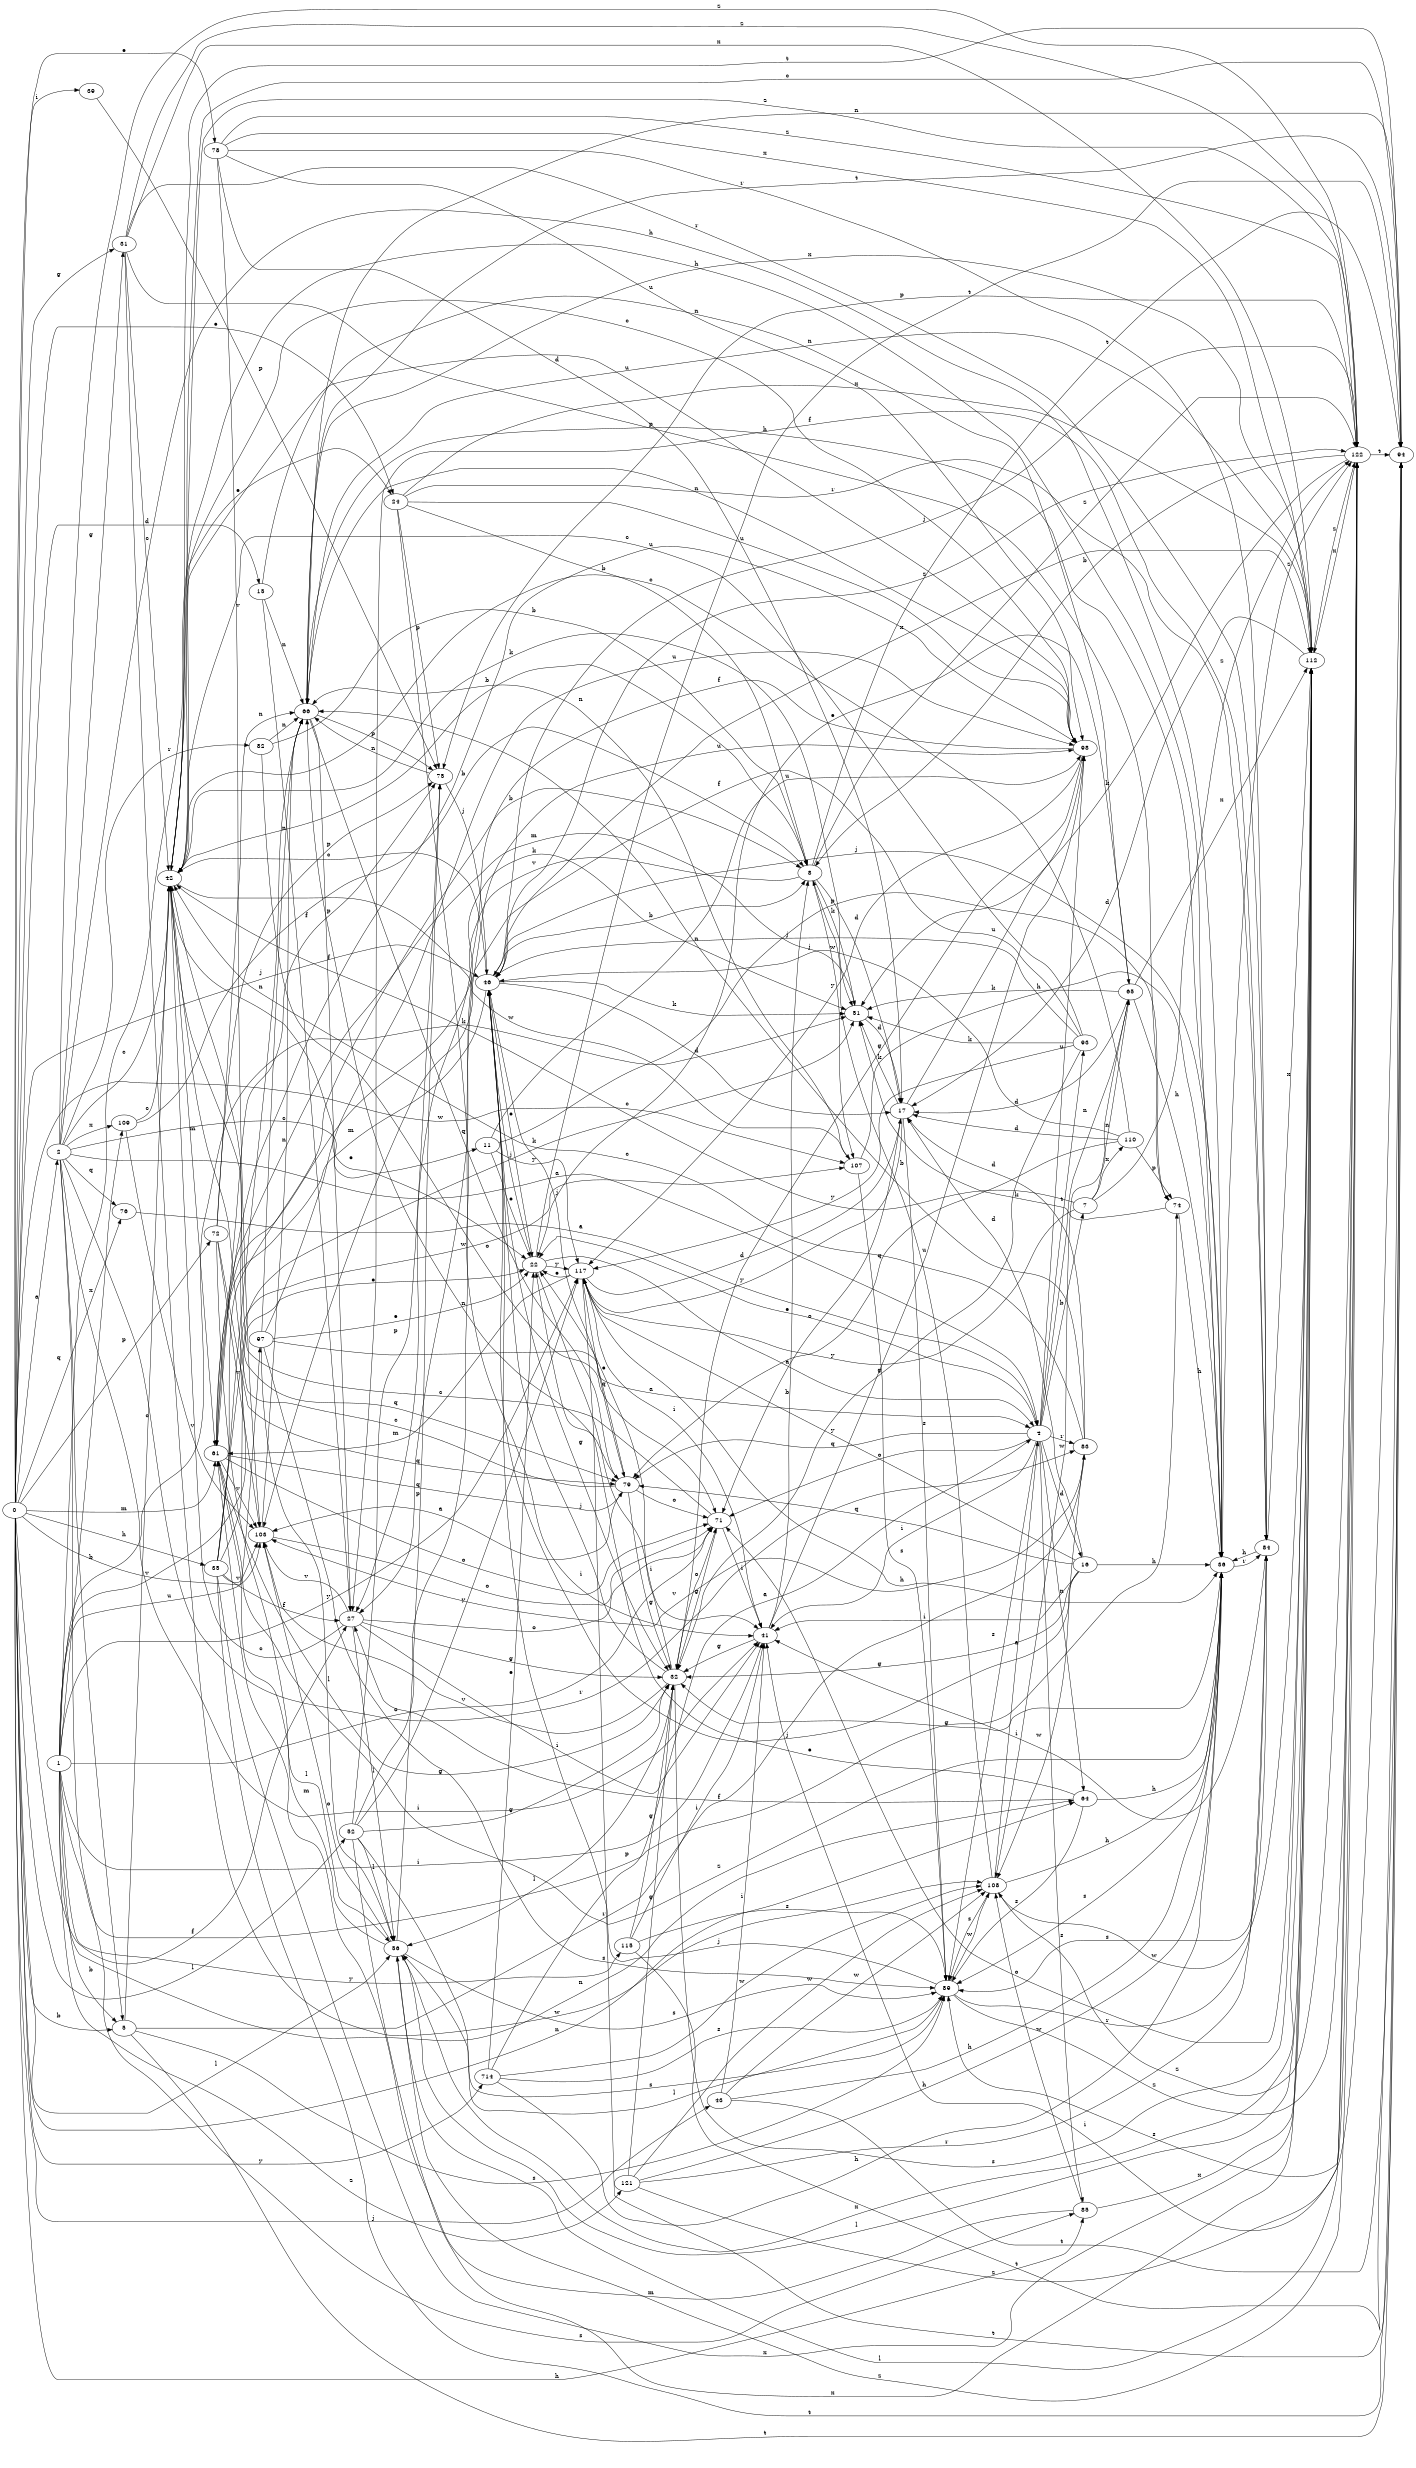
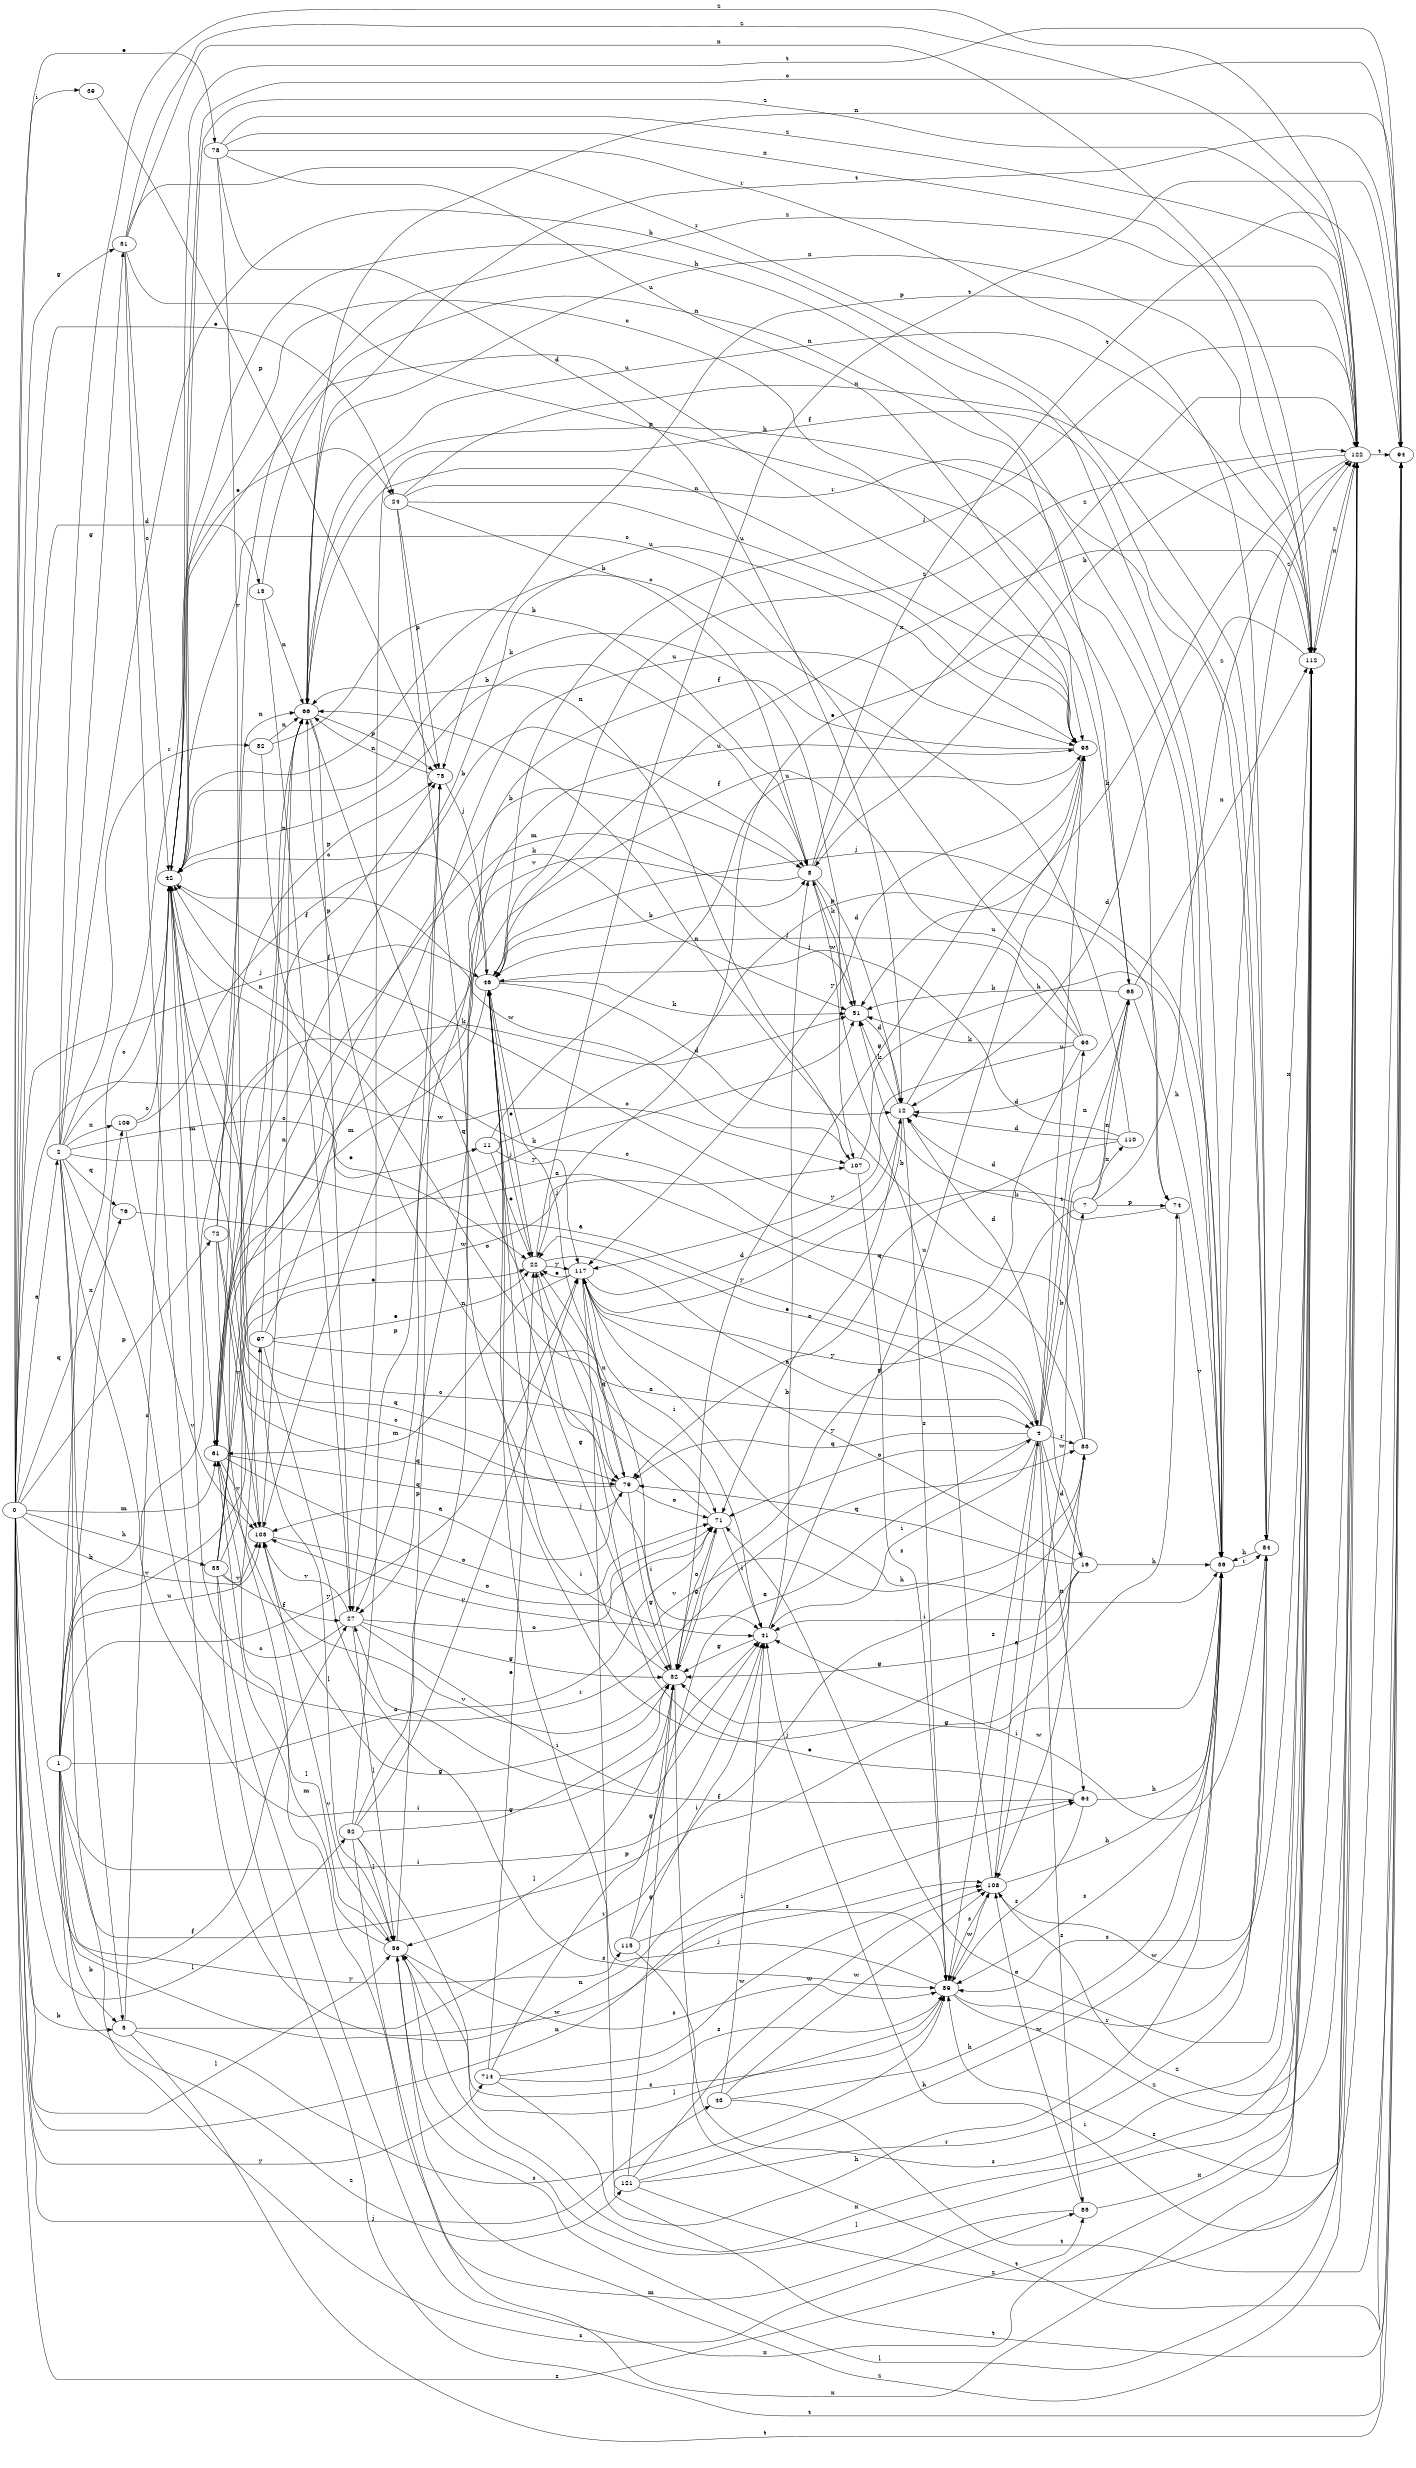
(902, 1111) -> (902, 1111)
(1153, 1171) -> (1129, 1206)
(604, 1368) -> (604, 1368)
(1200, 1371) -> (1200, 1371)
(329, 1804) -> (329, 1804)
(713, 1878) -> (369, 325)
(557, 2376) -> (557, 2376)
